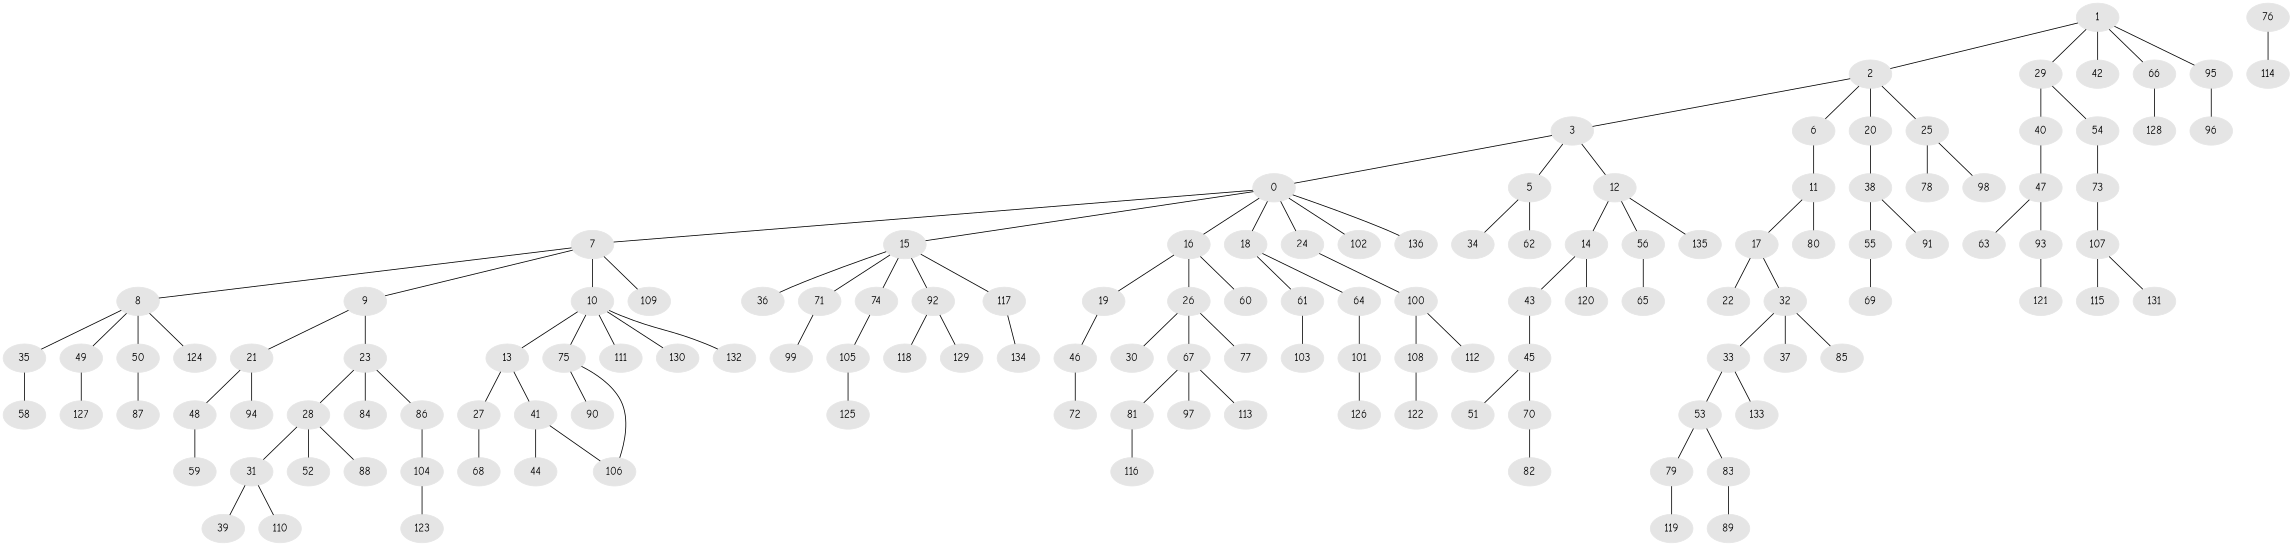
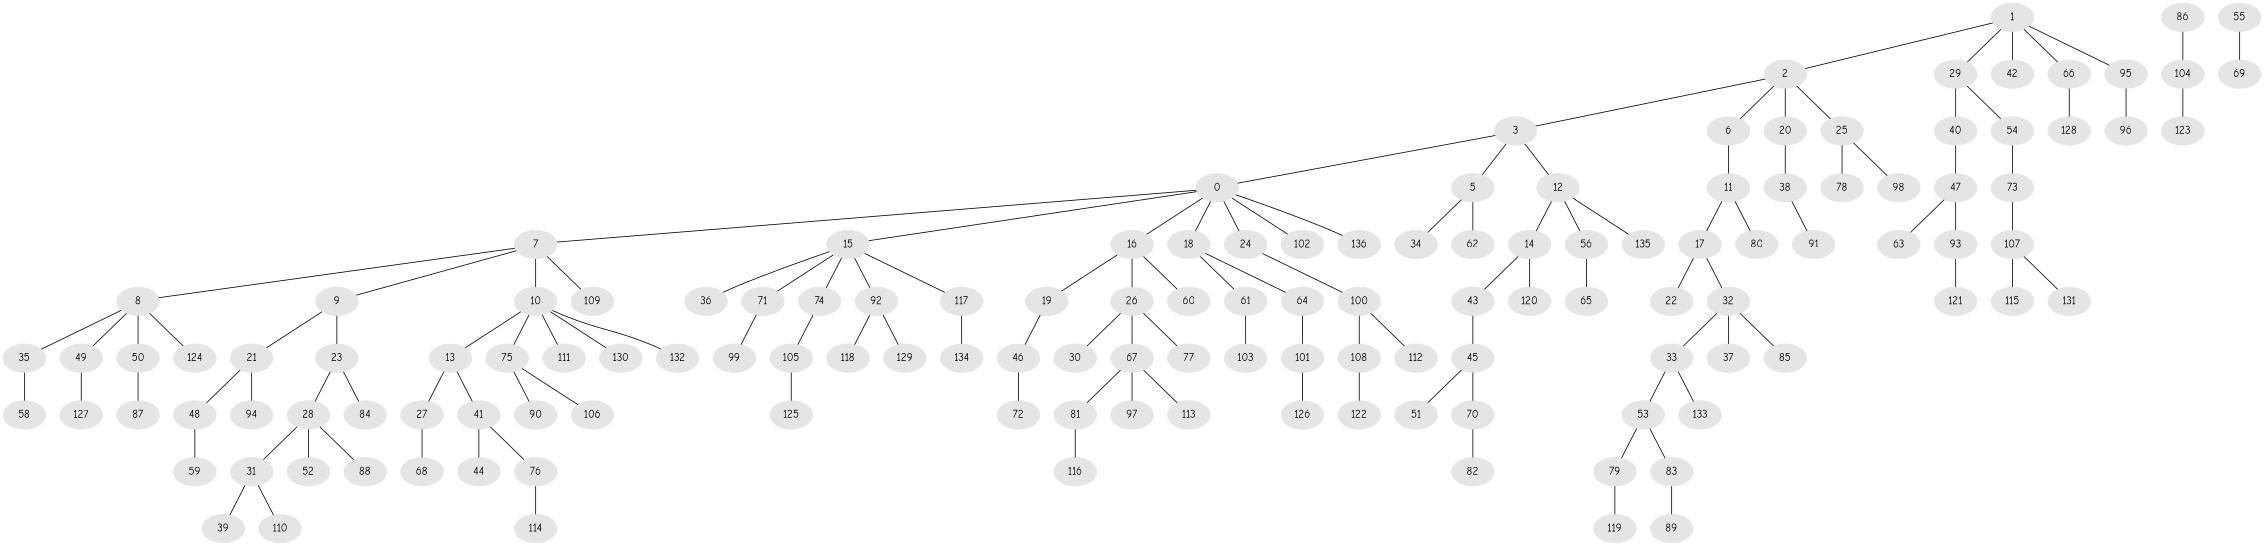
(1870, 216) -> none
(394, 386) -> none
(575, 443) -> (507, 443)
